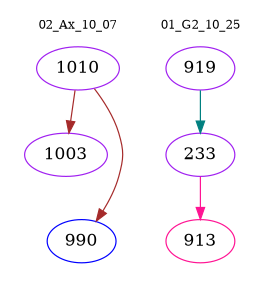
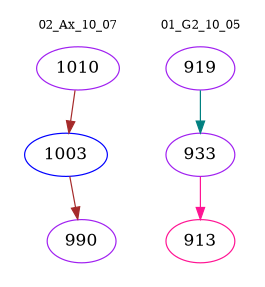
(201, 26) -> (201, 26)
(122, 148) -> (73, 192)
(66, 155) -> (66, 155)
(200, 155) -> (200, 155)
(82, 241) -> (82, 241)
